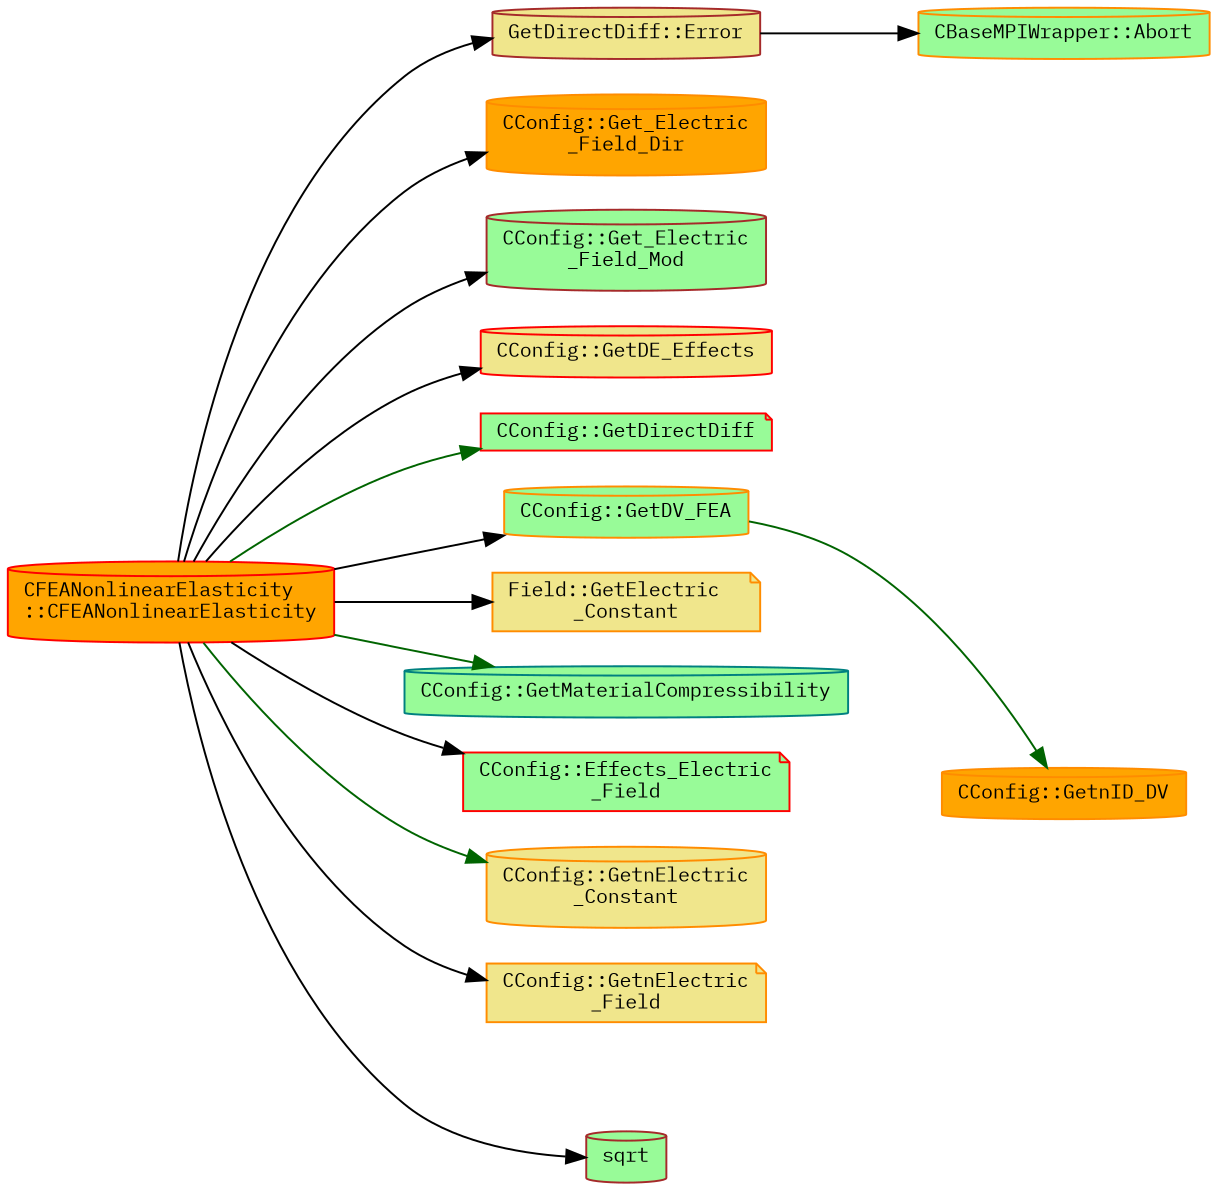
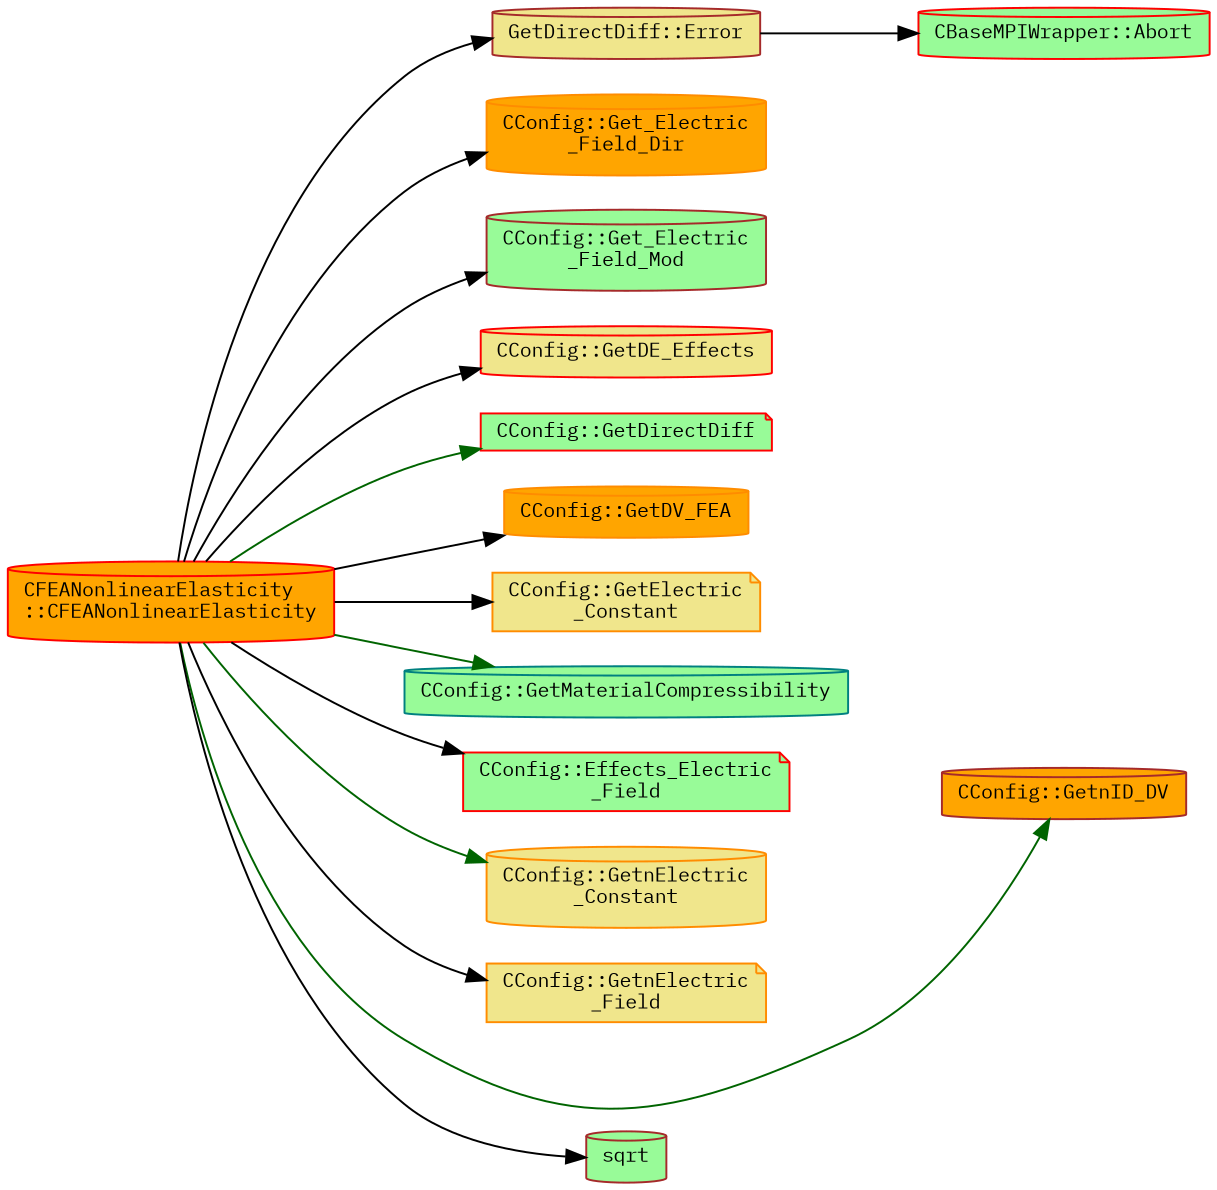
(1064, 33) -> (1064, 33)
(626, 512) -> (626, 512)
(626, 602) -> (626, 602)
(916, 605) -> (534, 1097)
(1064, 794) -> (1064, 794)
